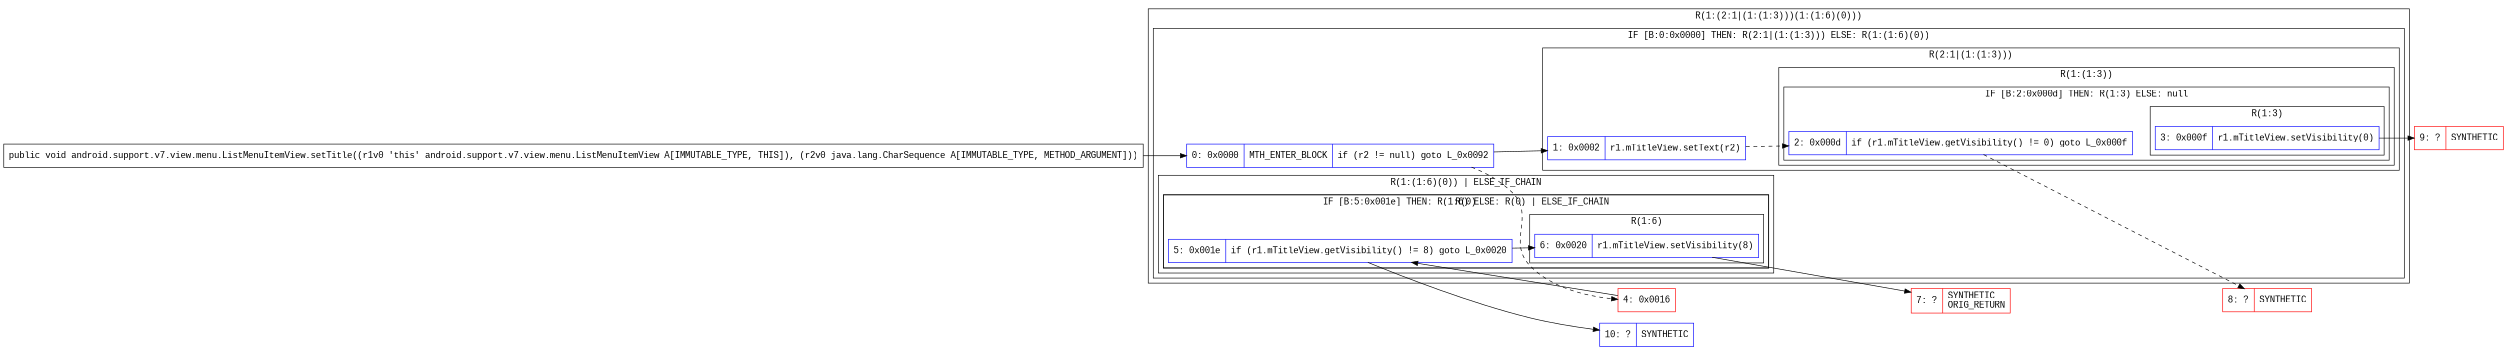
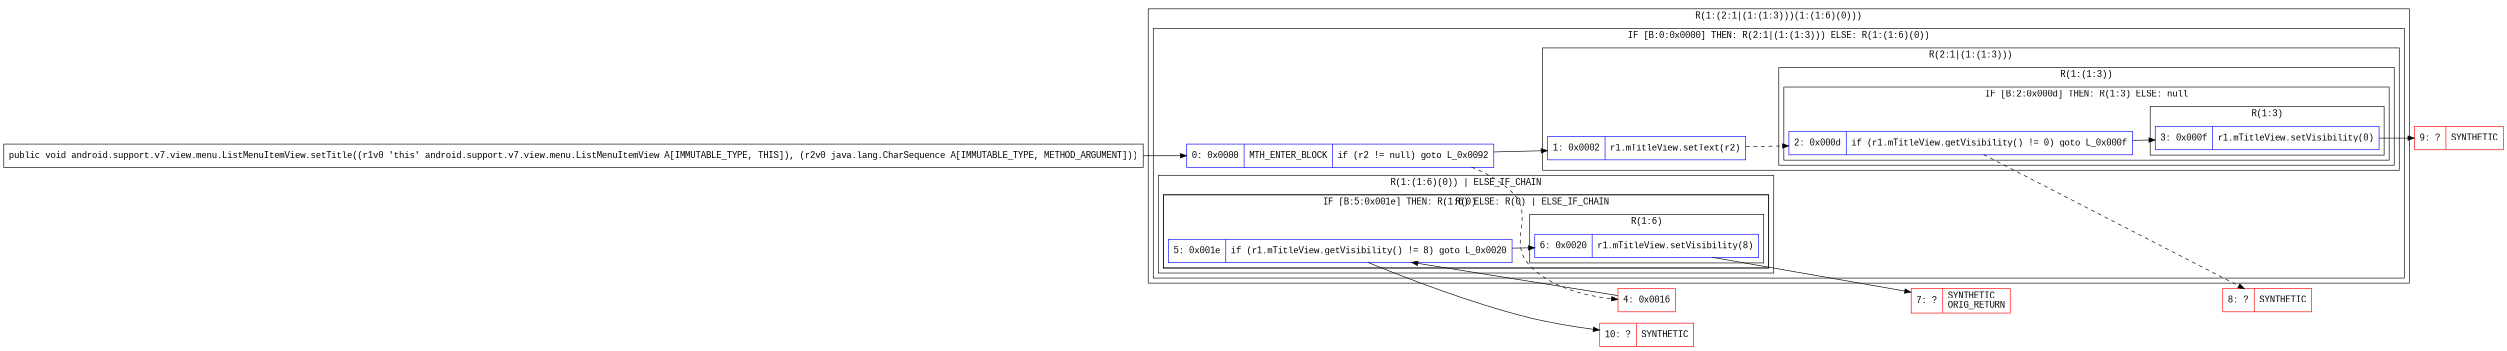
none -> (2141, 140)
(1647, 335) -> (1647, 335)
